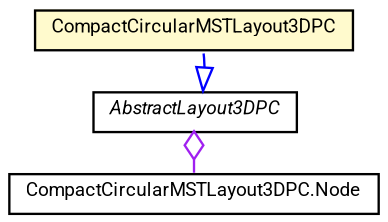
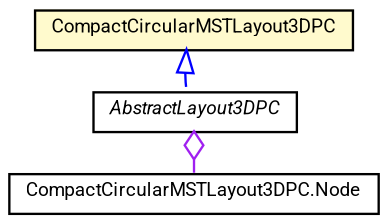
(204, 58) -> (186, 82)
